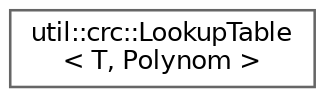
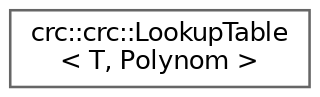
(162, 49) -> (160, 49)
